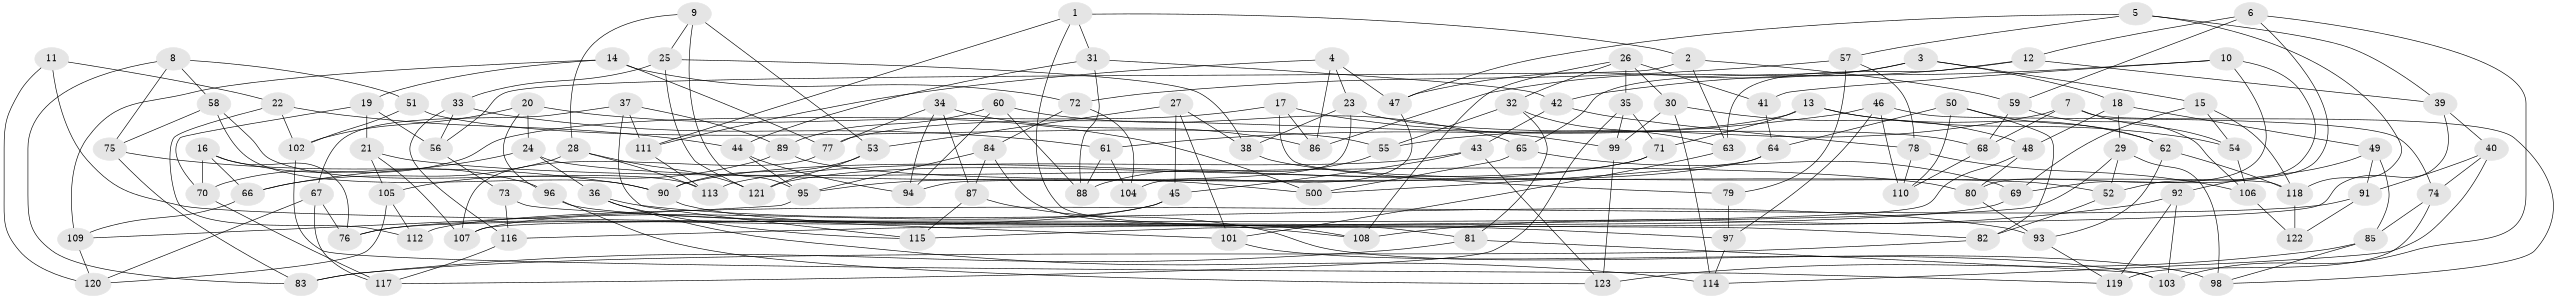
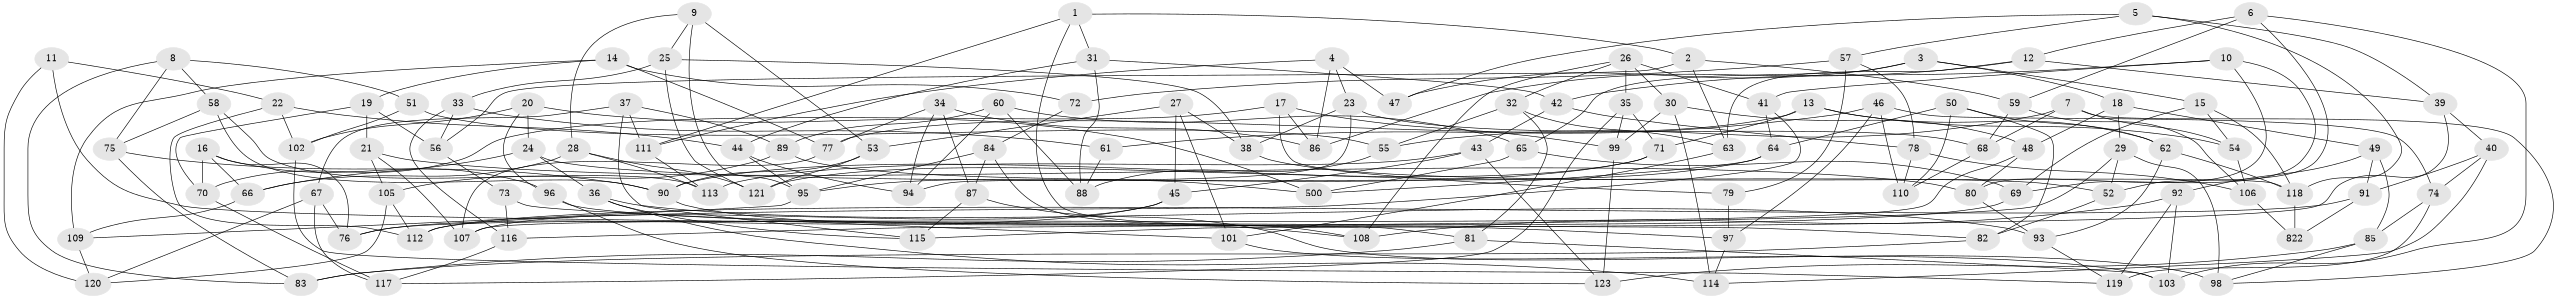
(1129, 194) -> none
none -> (1356, 204)
(2295, 239) -> (2295, 239)
